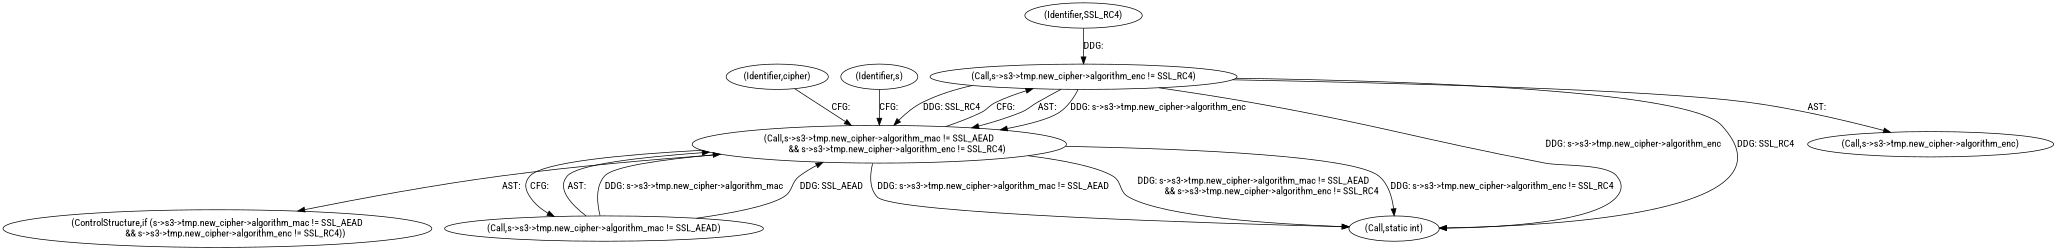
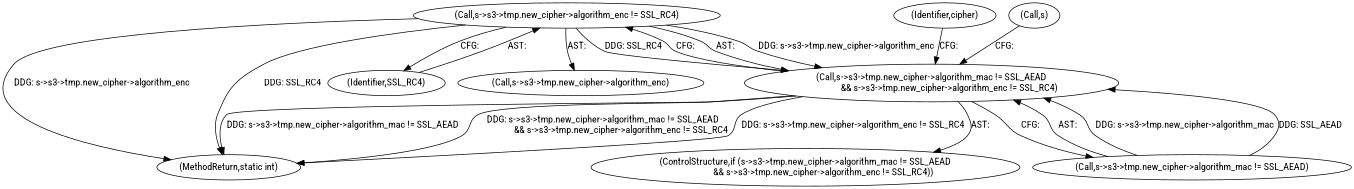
none -> (456, 43)
(1094, 46) -> (518, 46)
(879, 77) -> (1034, 15)
(1394, 229) -> (229, 167)
